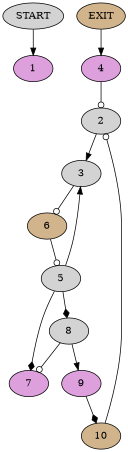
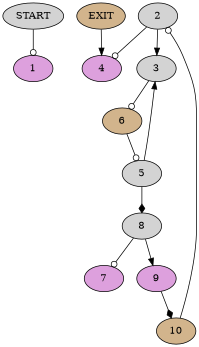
(33, 39) -> (33, 39)
(101, 92) -> (132, 40)
(40, 325) -> none
